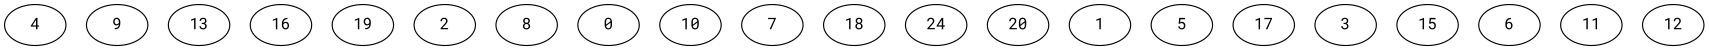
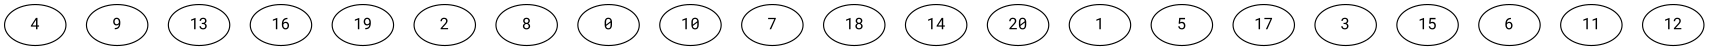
(936, 25) -> (936, 25)
